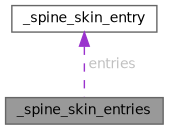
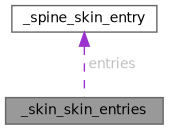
(84, 111) -> (84, 111)
